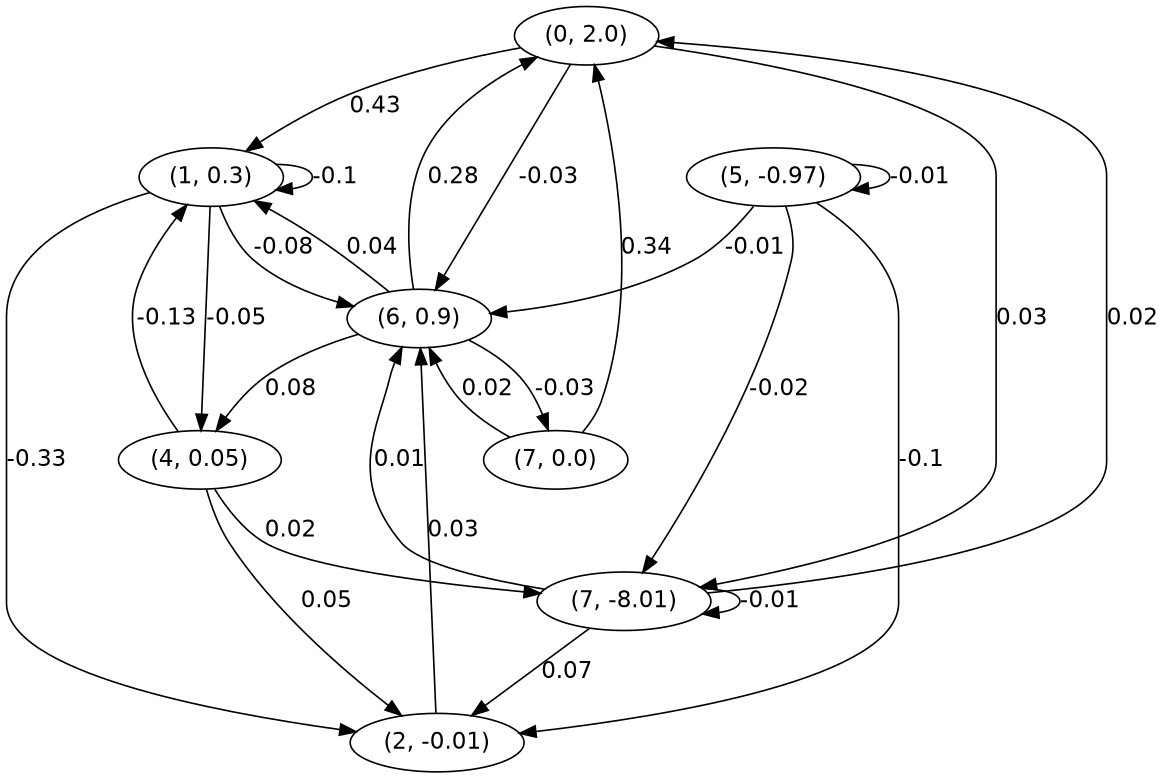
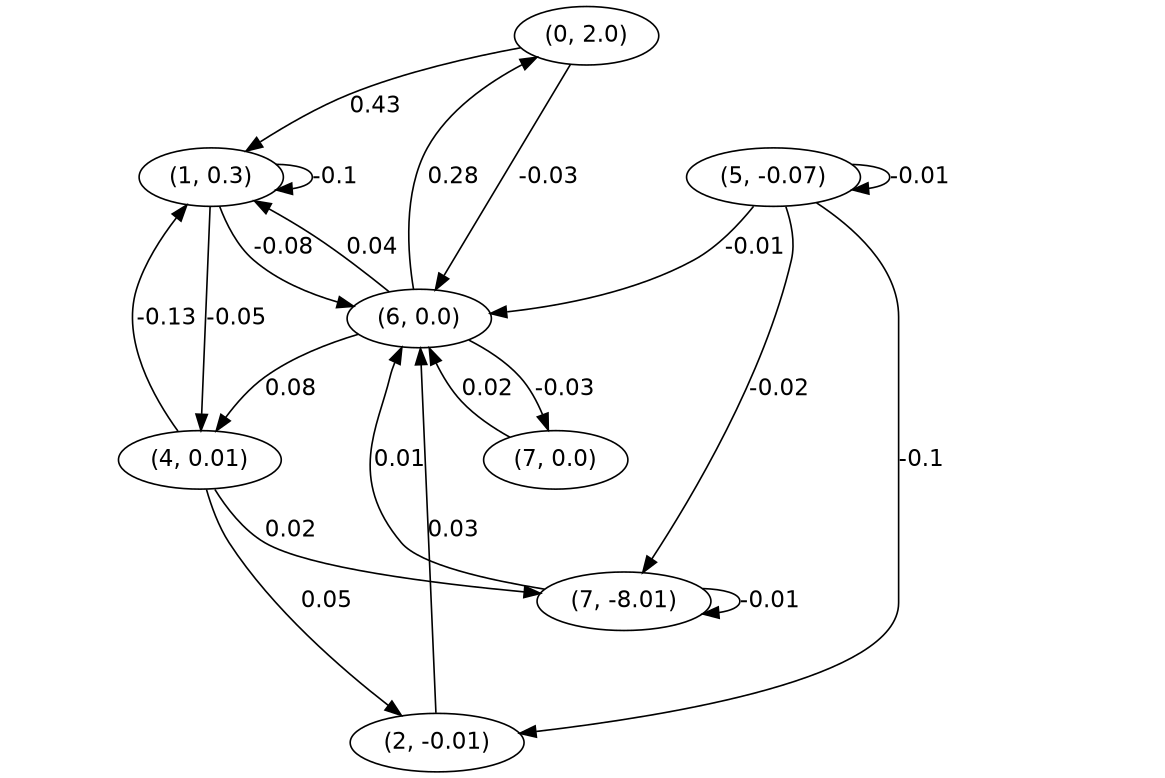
(774, 177) -> (774, 177)
(621, 259) -> none
(996, 287) -> none
(1107, 301) -> none
(419, 318) -> (419, 318)
(200, 460) -> (200, 460)
(6, 544) -> none
(537, 667) -> none
